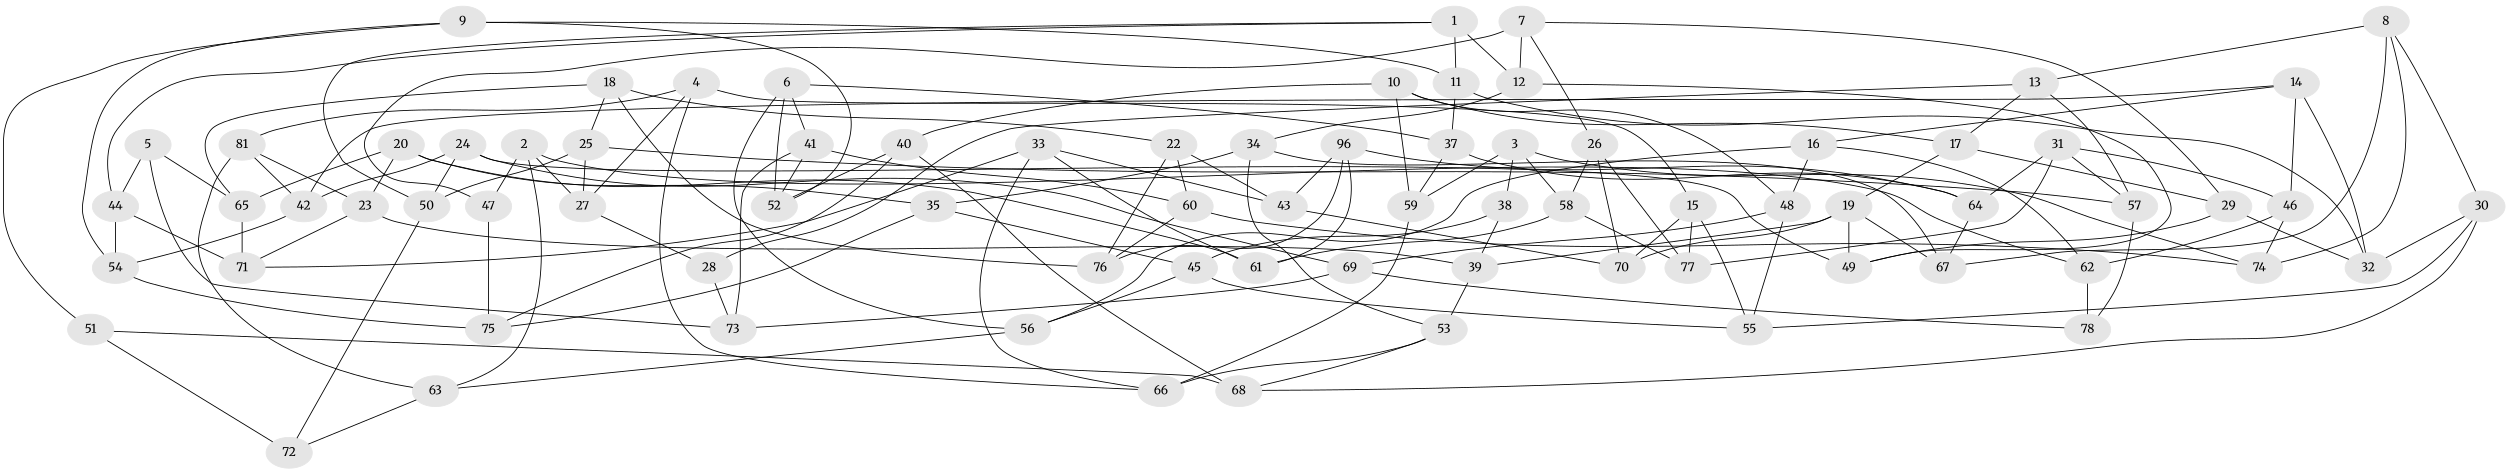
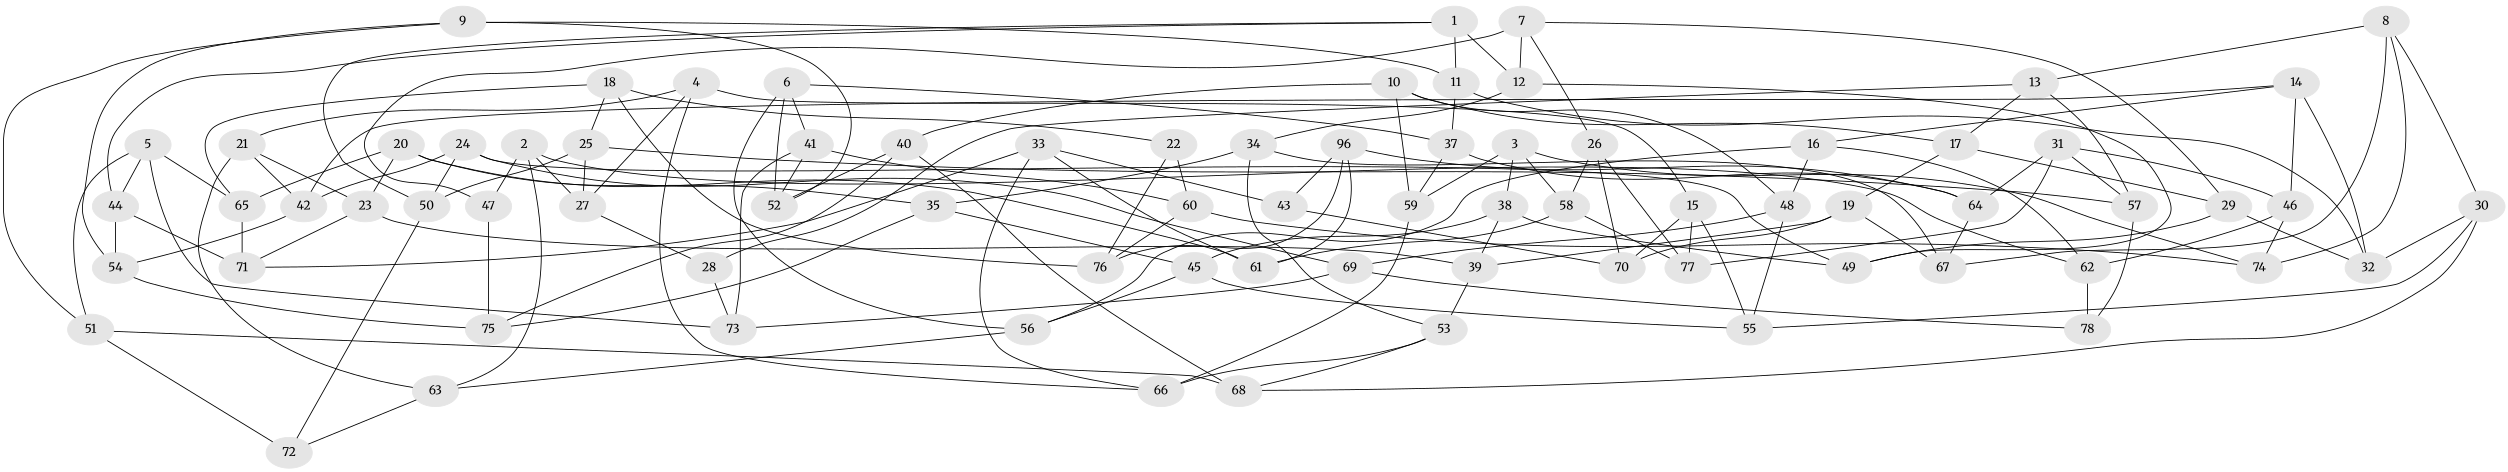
(242, 145) -> (242, 145)
(1238, 181) -> none
none -> (75, 223)
(1849, 237) -> (1711, 251)
